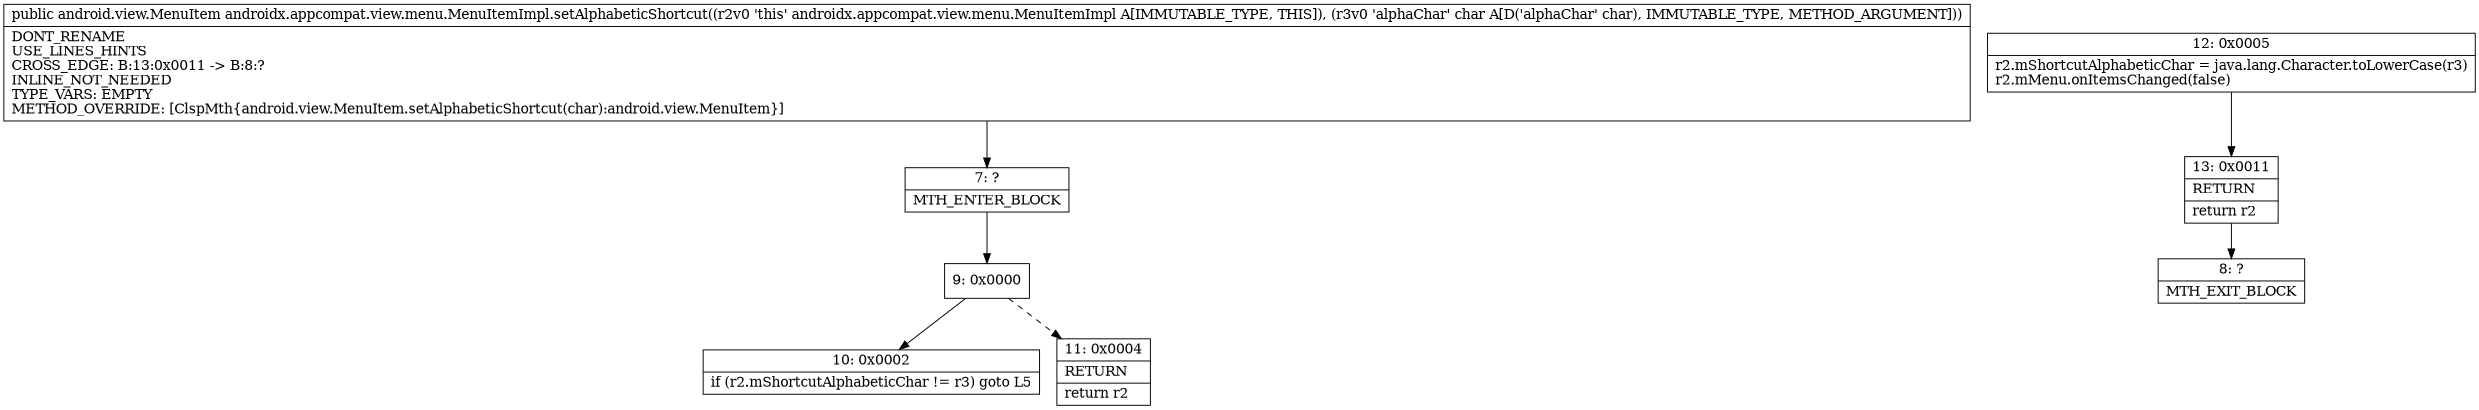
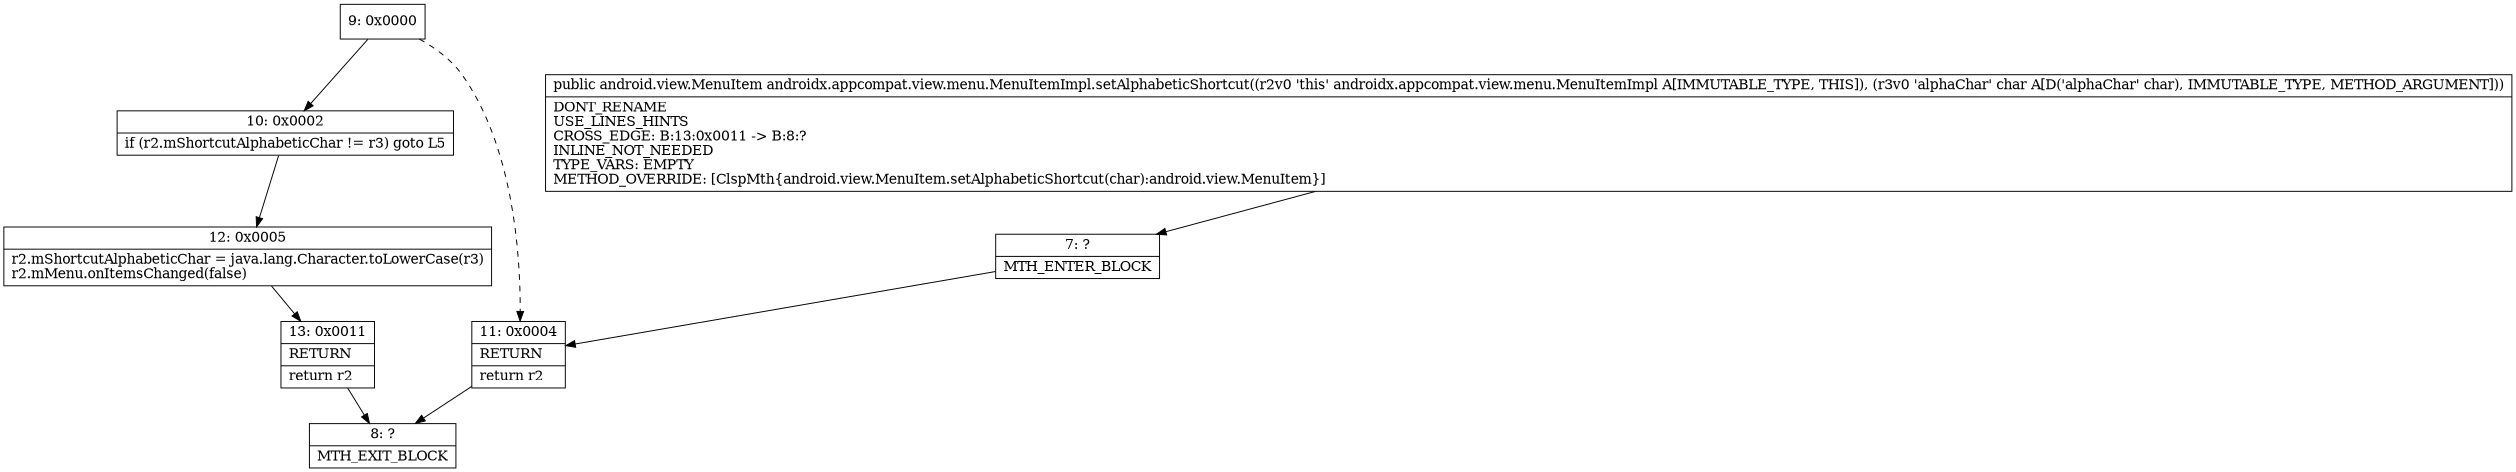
none -> (269, 186)
(987, 233) -> (785, 308)
none -> (448, 402)
